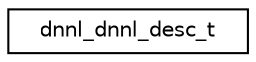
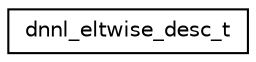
(128, 31) -> (128, 31)
